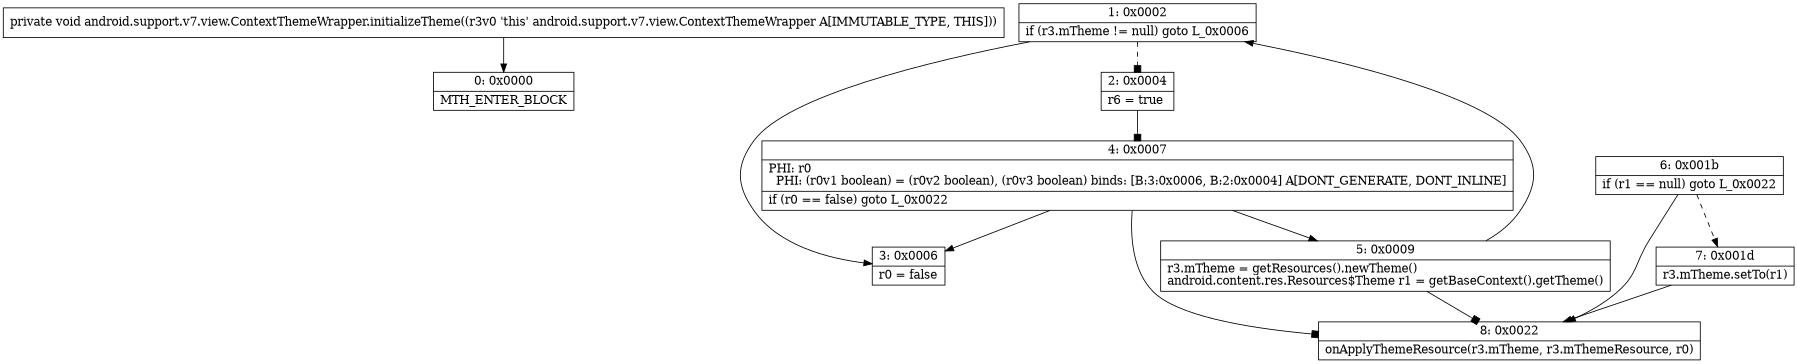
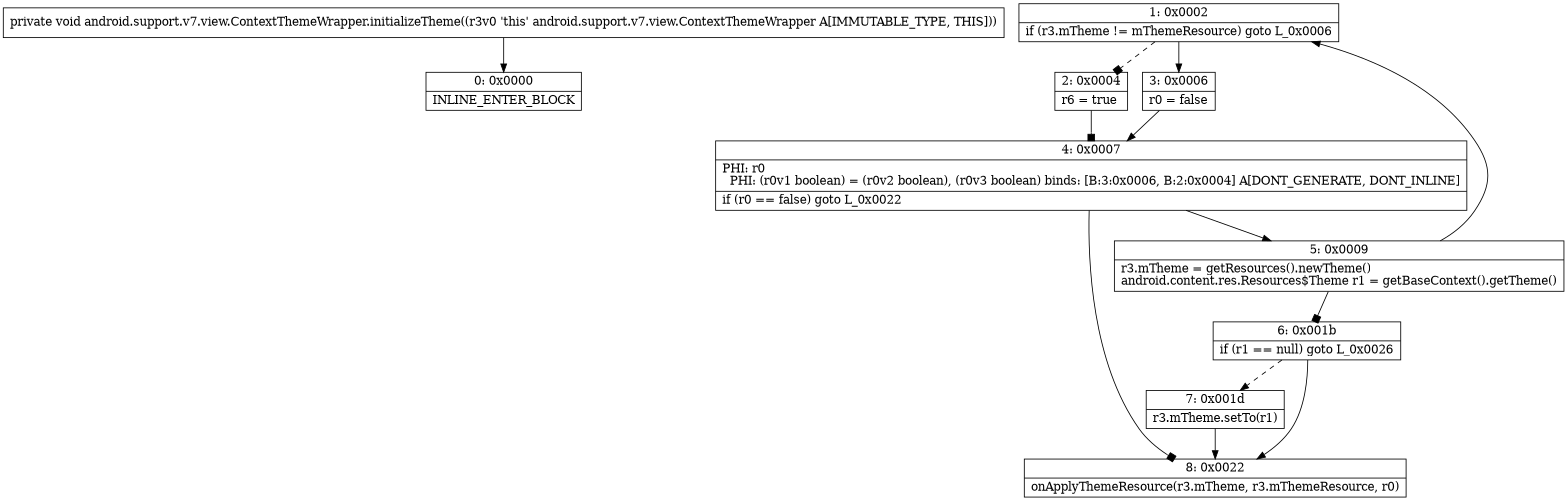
(1138, 32) -> (1179, 32)
(504, 100) -> (504, 100)
(1690, 185) -> (1307, 350)
(1002, 229) -> (1146, 123)
(1449, 304) -> (1323, 303)
